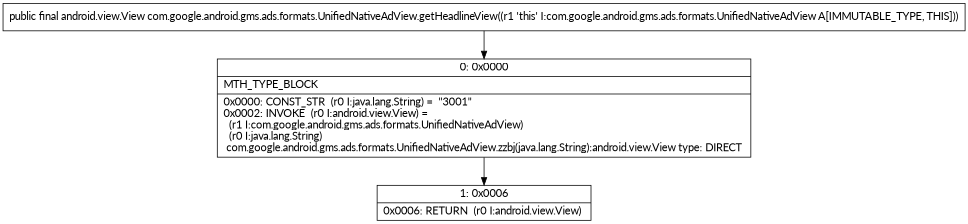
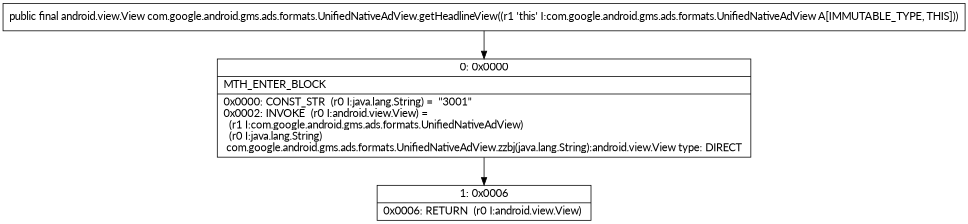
(271, 85) -> (275, 85)
